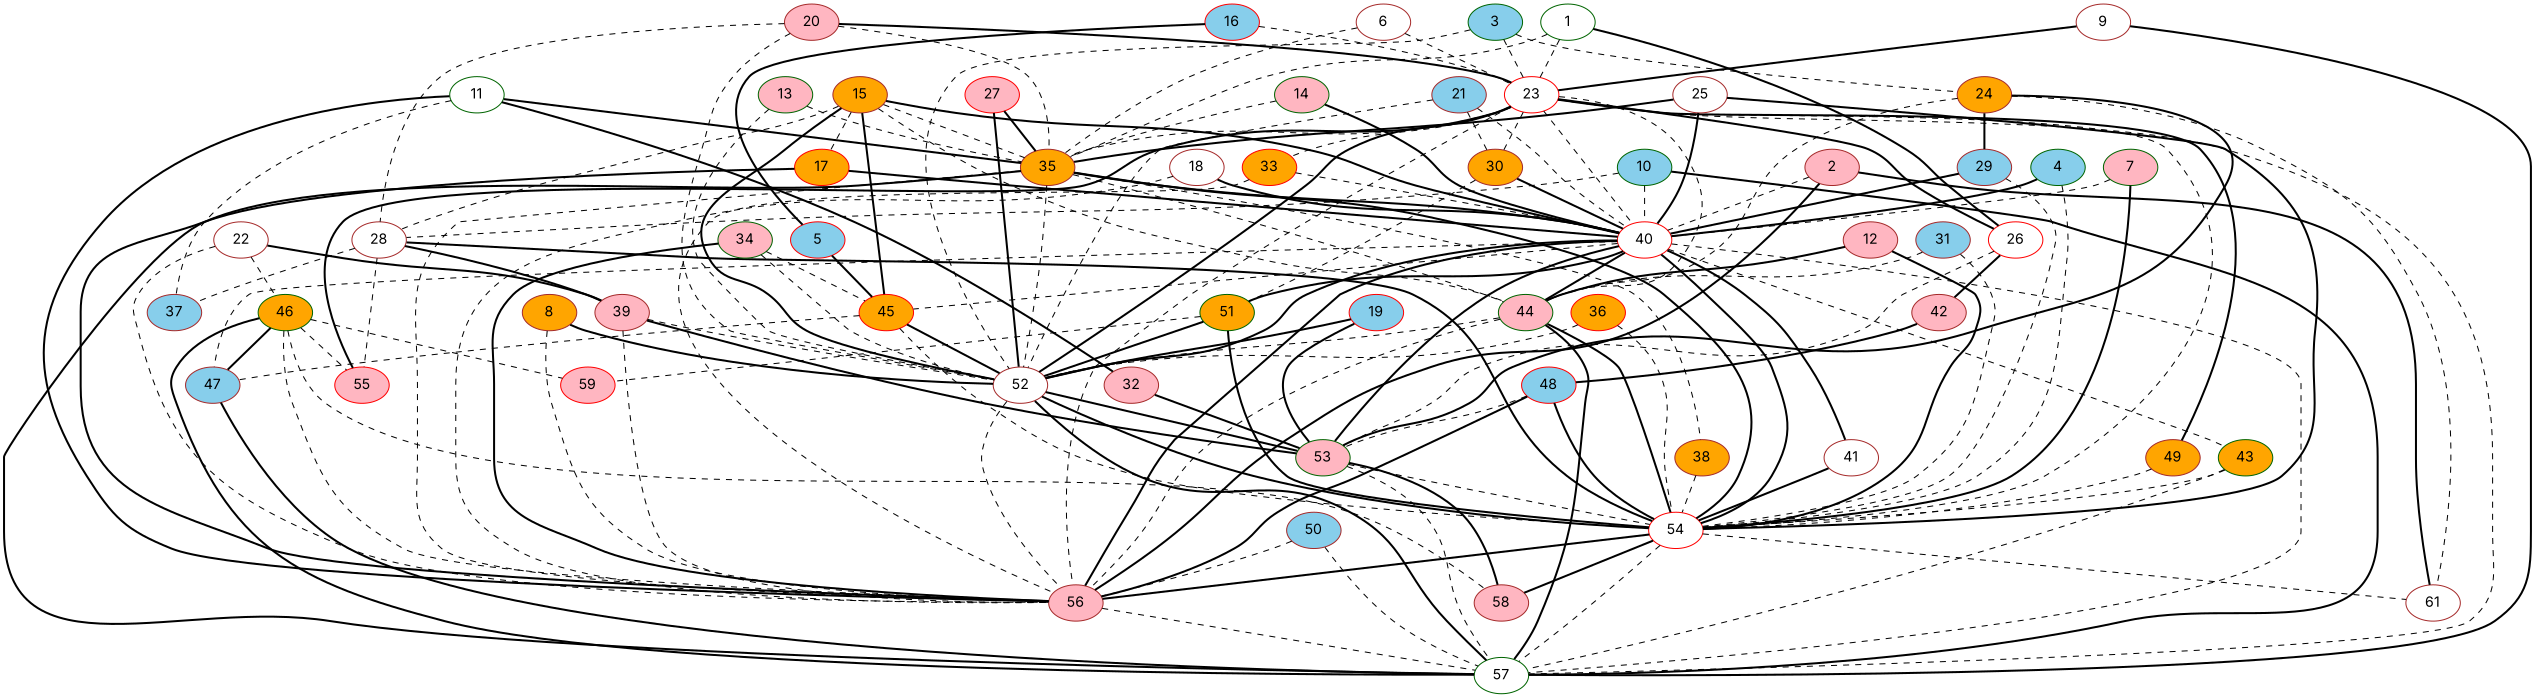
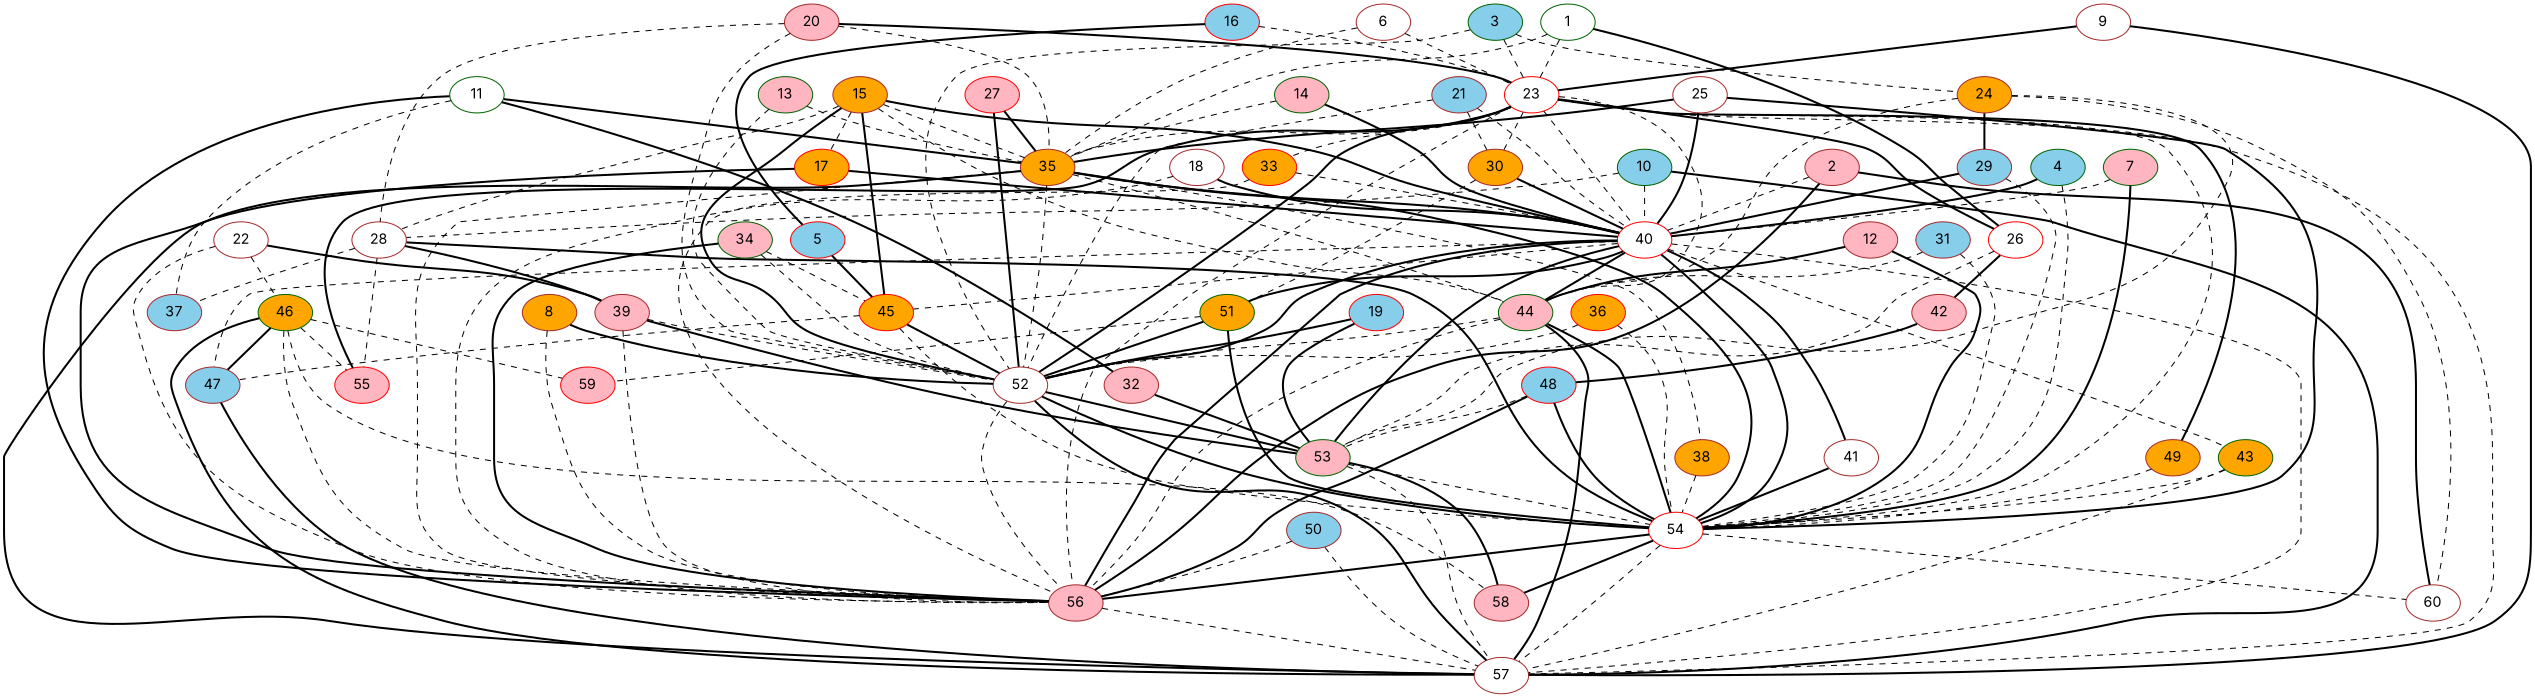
(1961, 334) -> (1961, 334)
(2433, 603) -> (2433, 603)
(1501, 676) -> (1501, 676)
